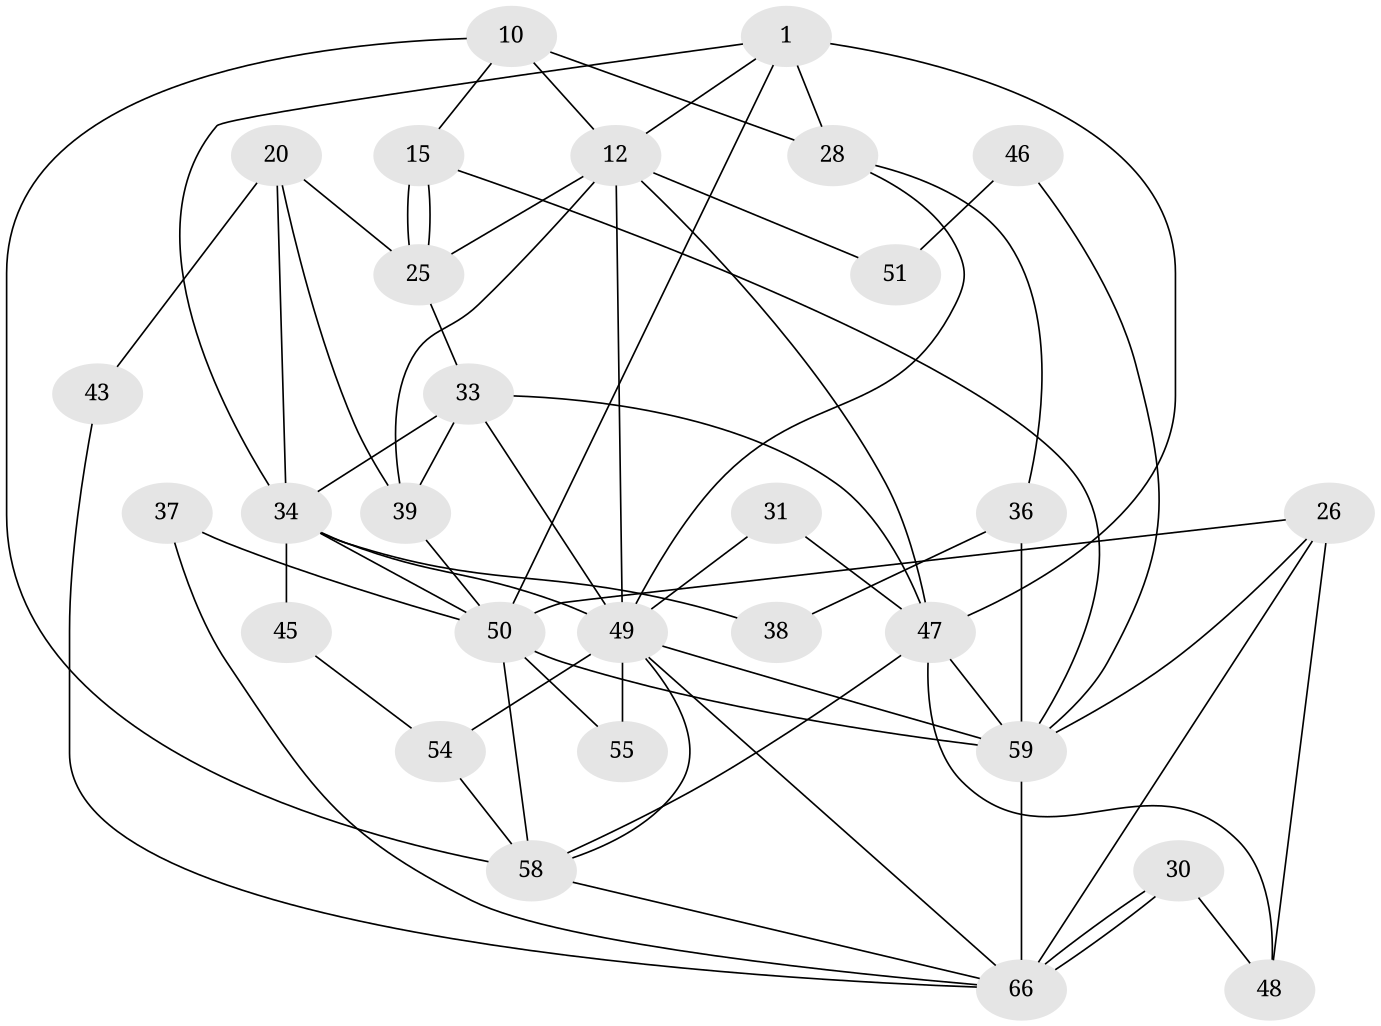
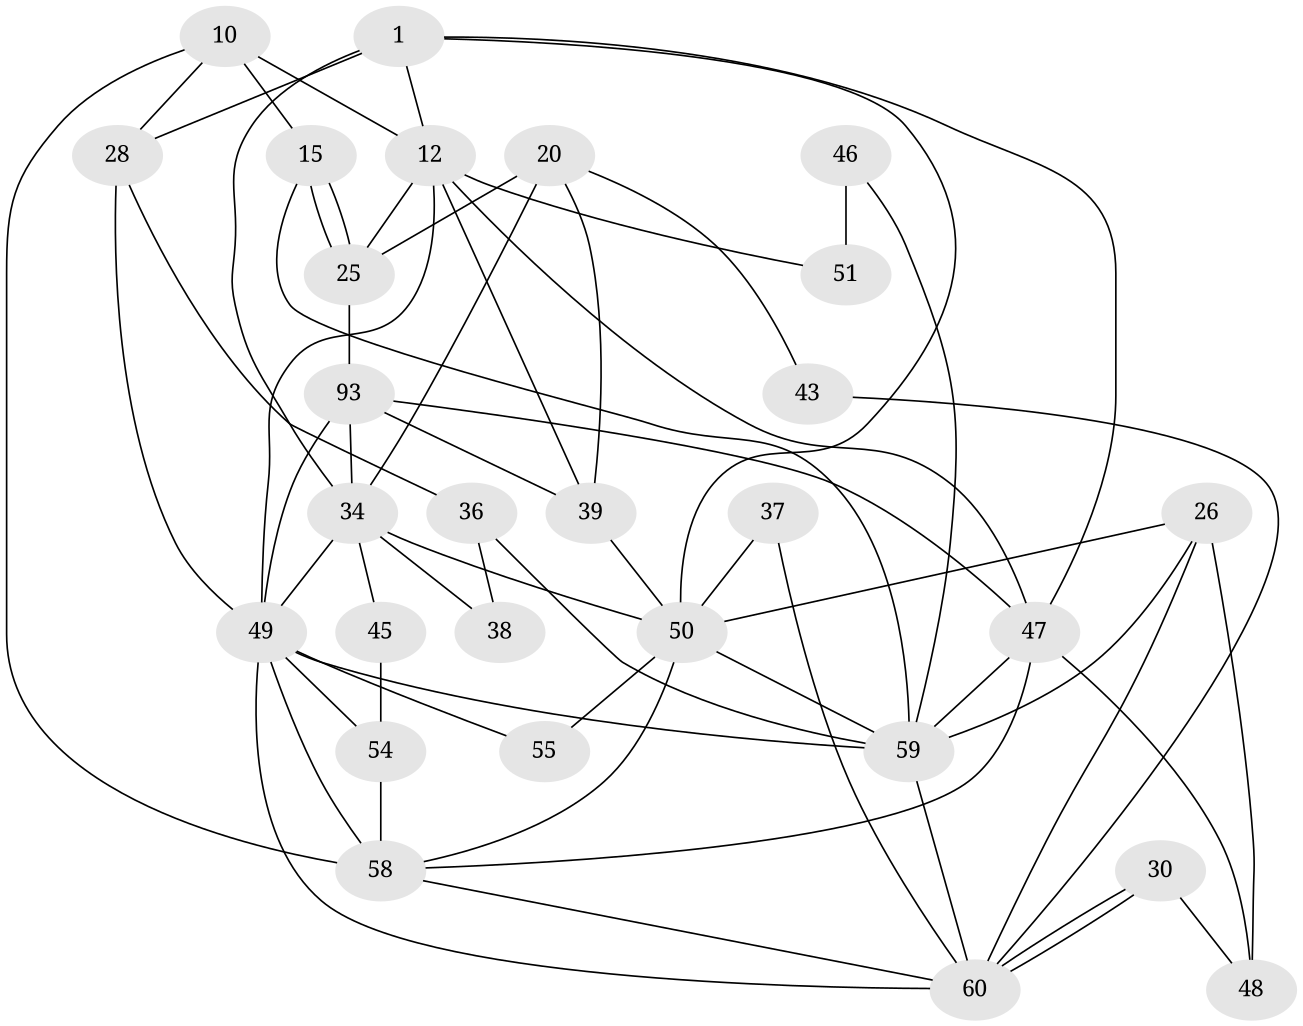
(469, 394) -> (349, 394)
(776, 513) -> none
(1021, 990) -> (975, 990)
